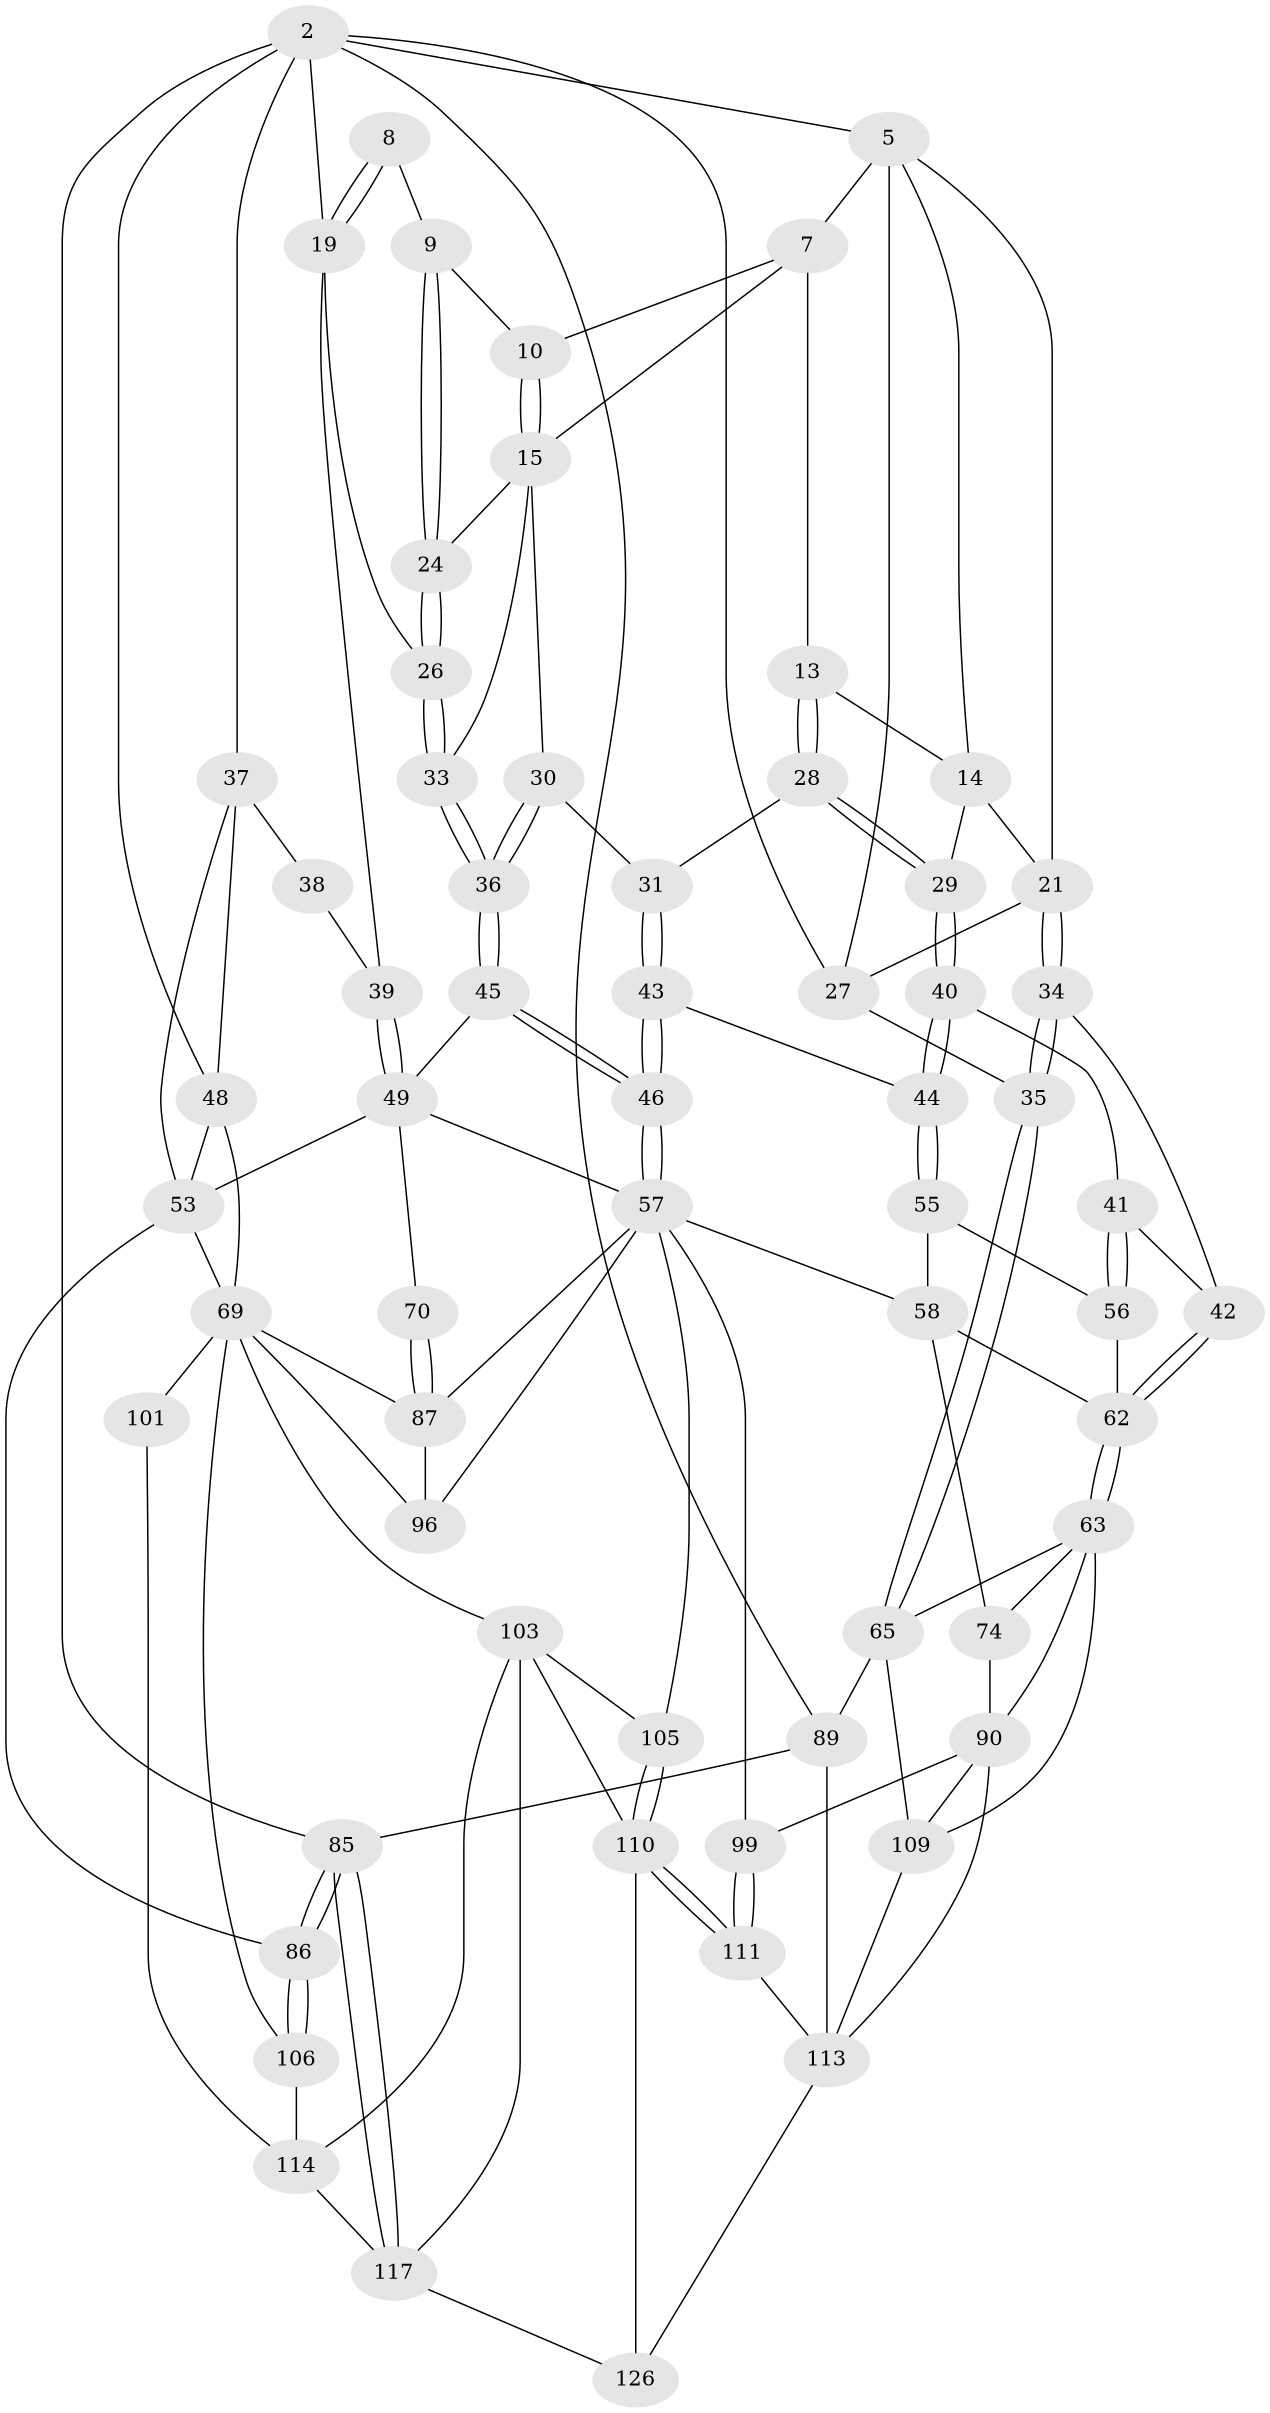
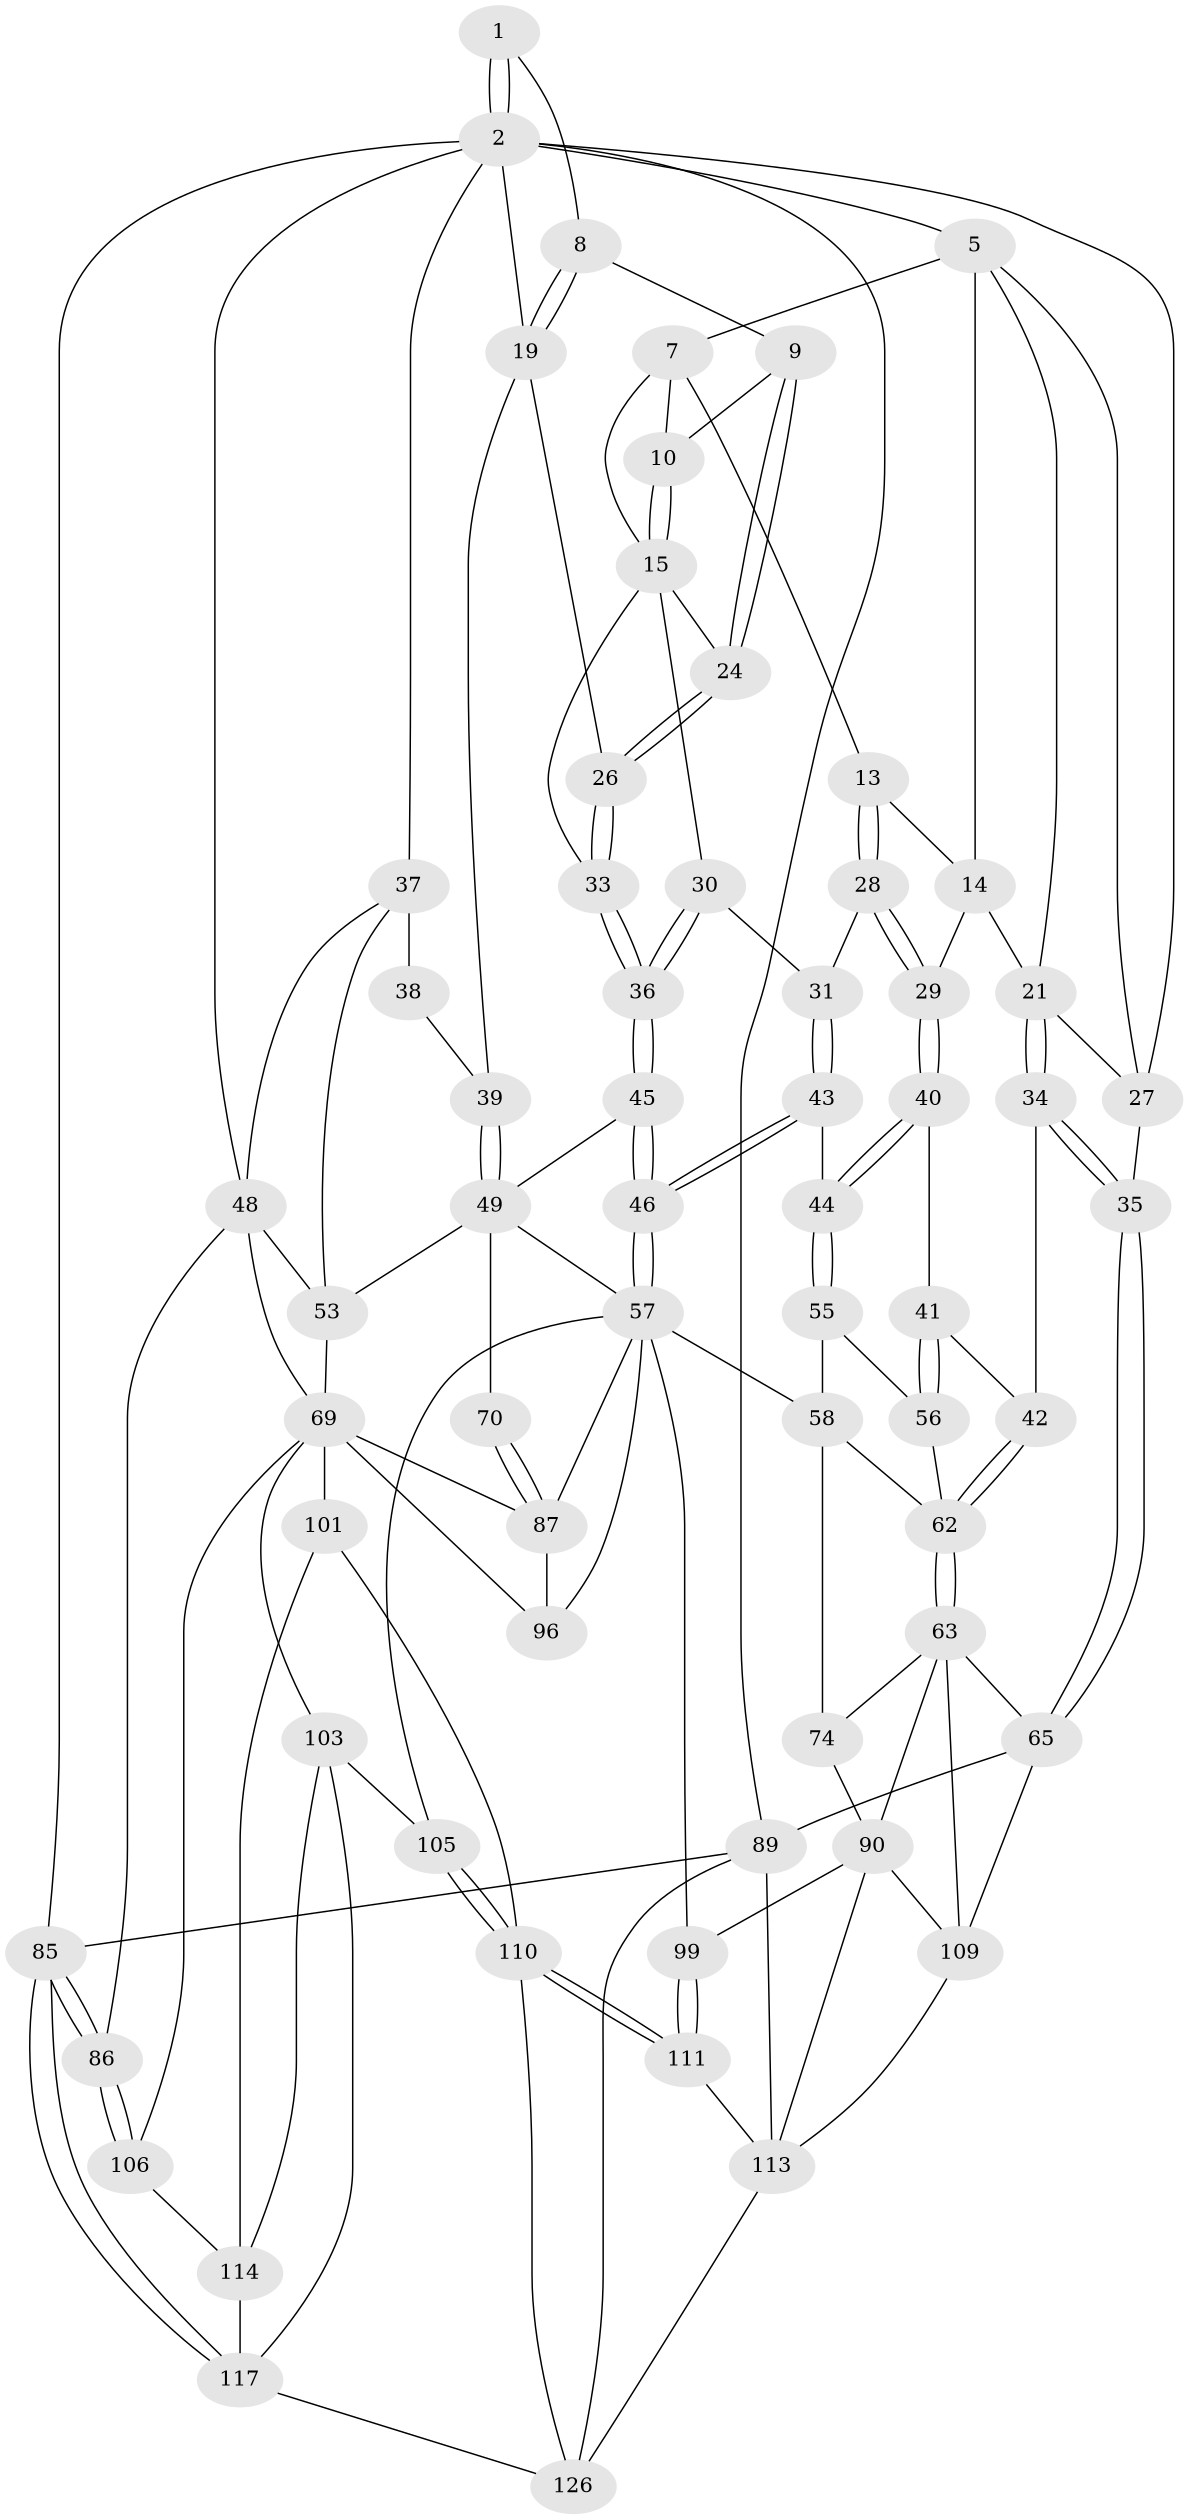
none -> (499, 33)
(6, 1627) -> (127, 1618)
(578, 1740) -> (452, 1729)
none -> (603, 2131)
